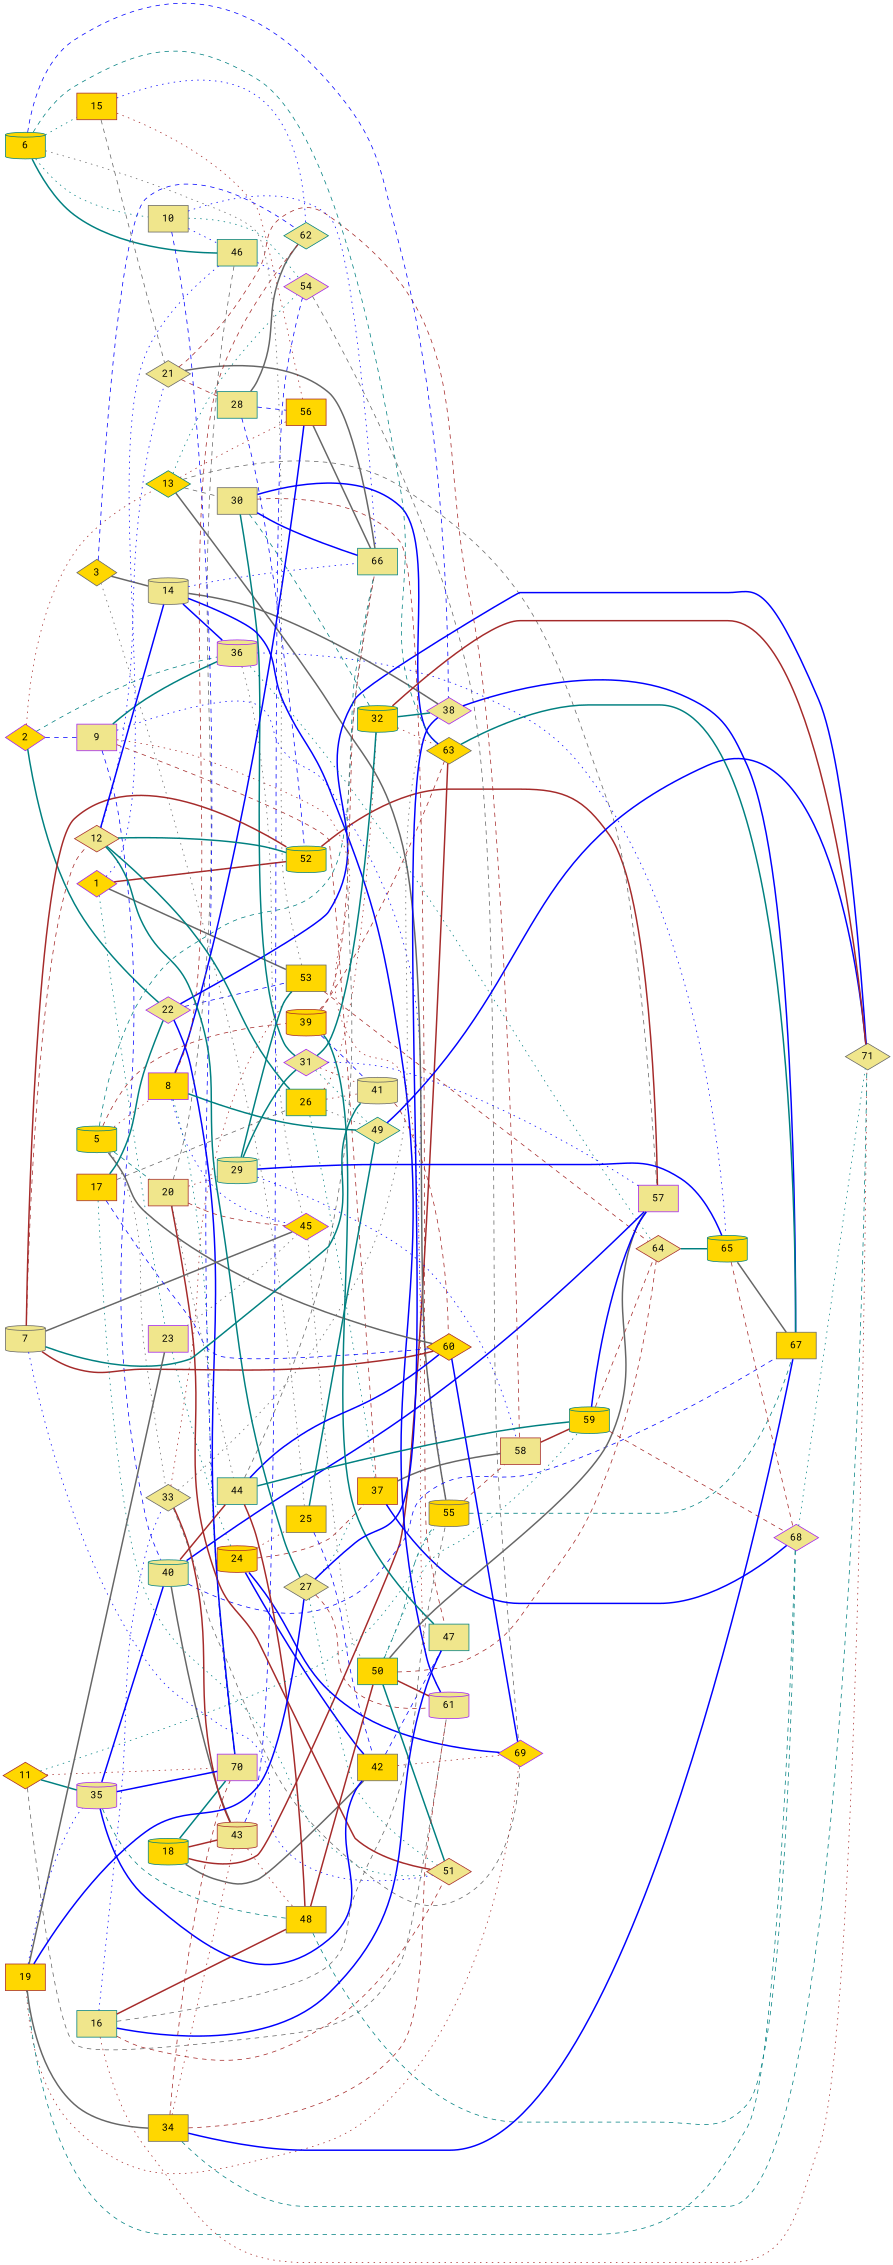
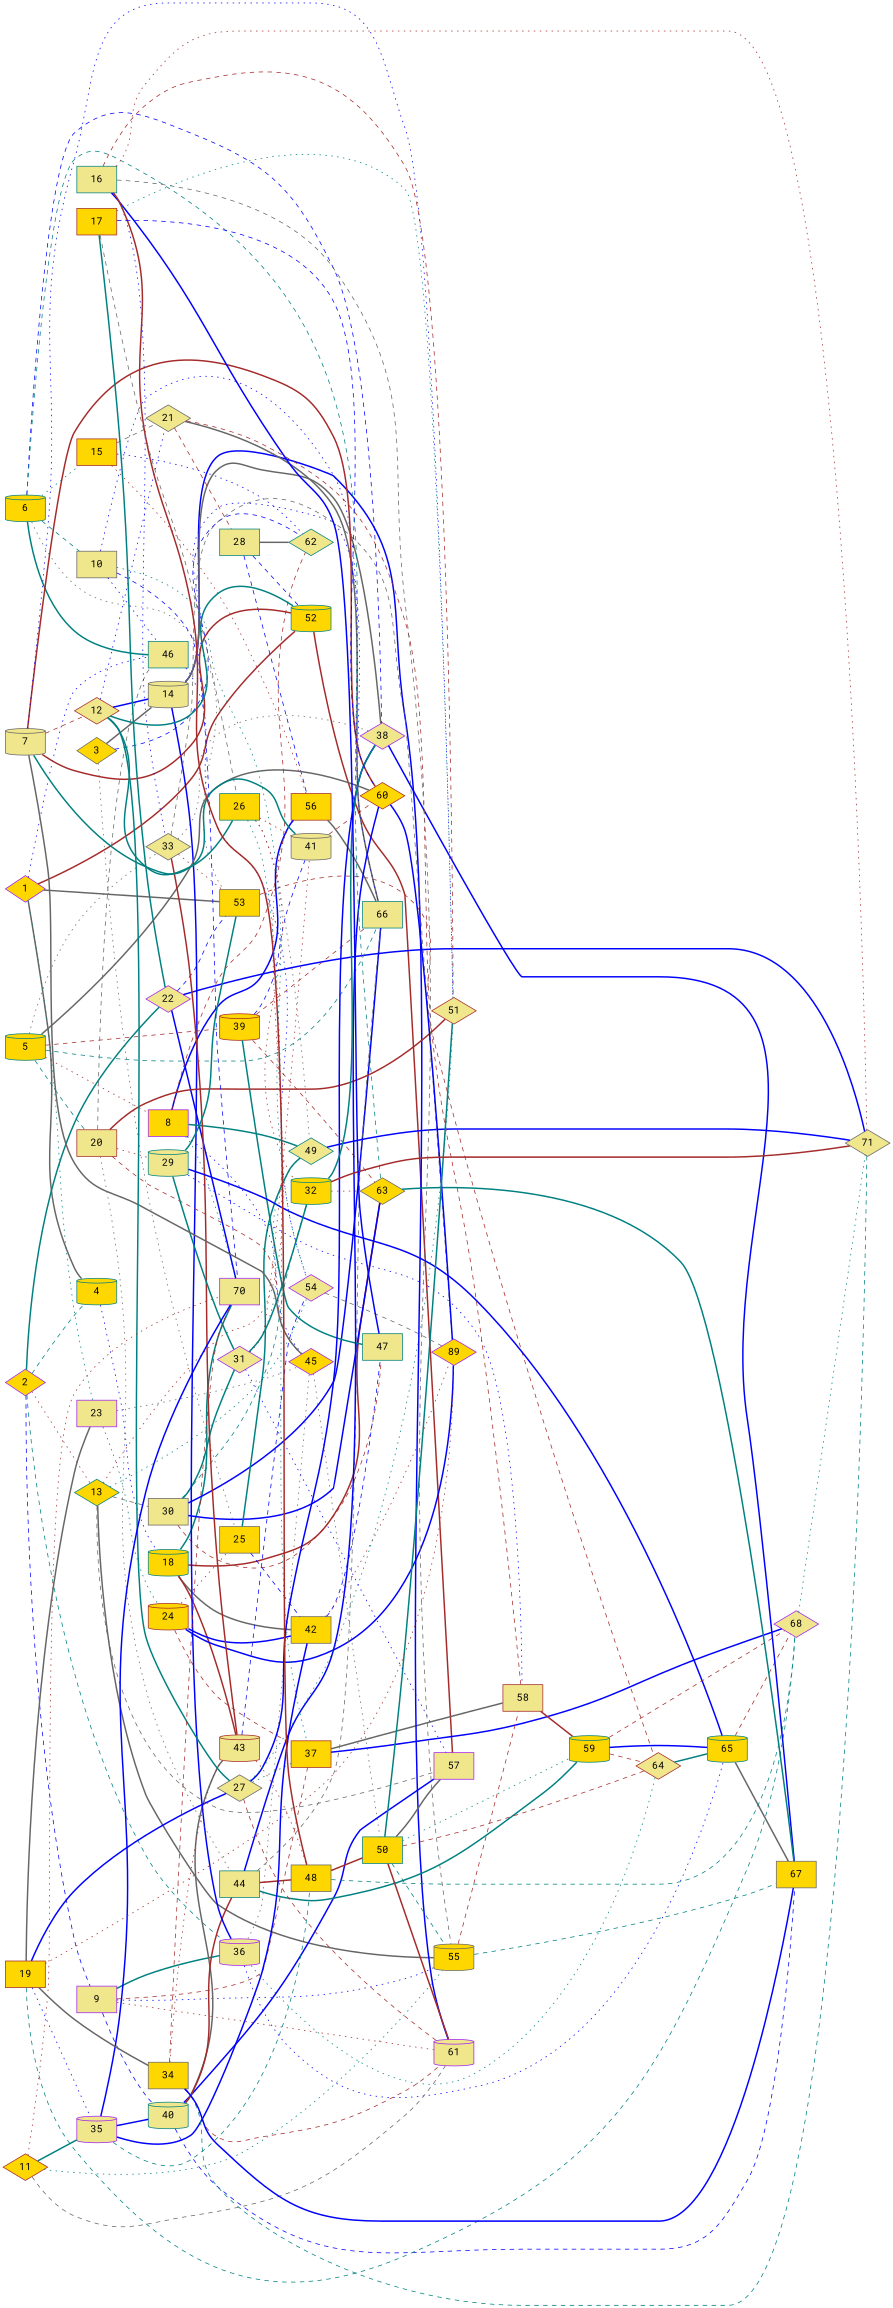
(85, 201) -> (61, 536)
none -> (97, 1292)
(610, 1307) -> (658, 1746)
(520, 1753) -> (454, 1352)
